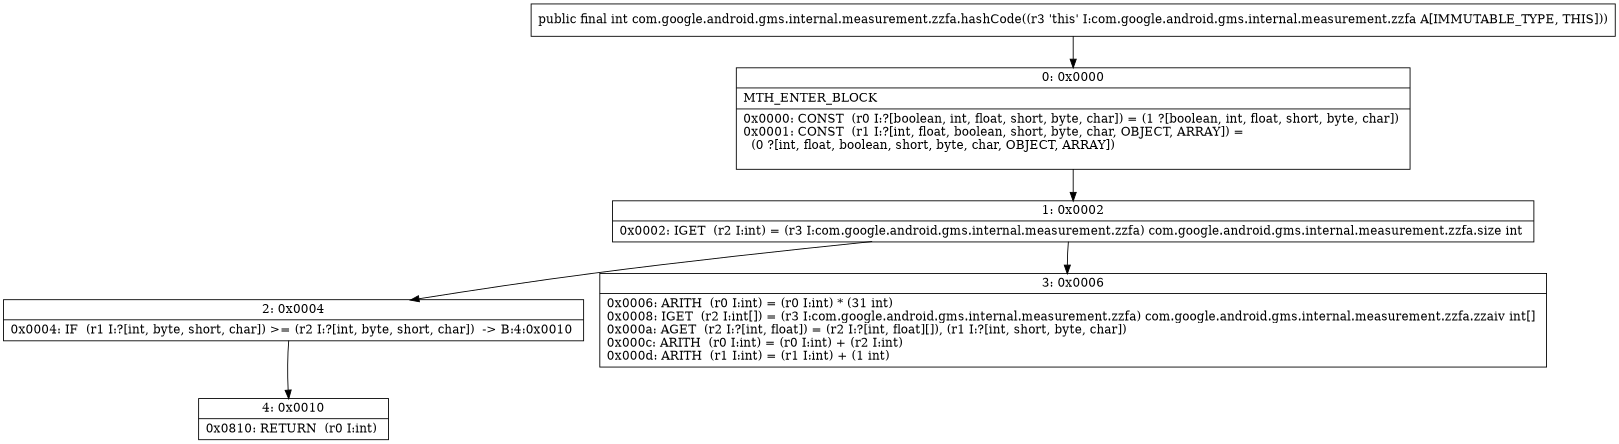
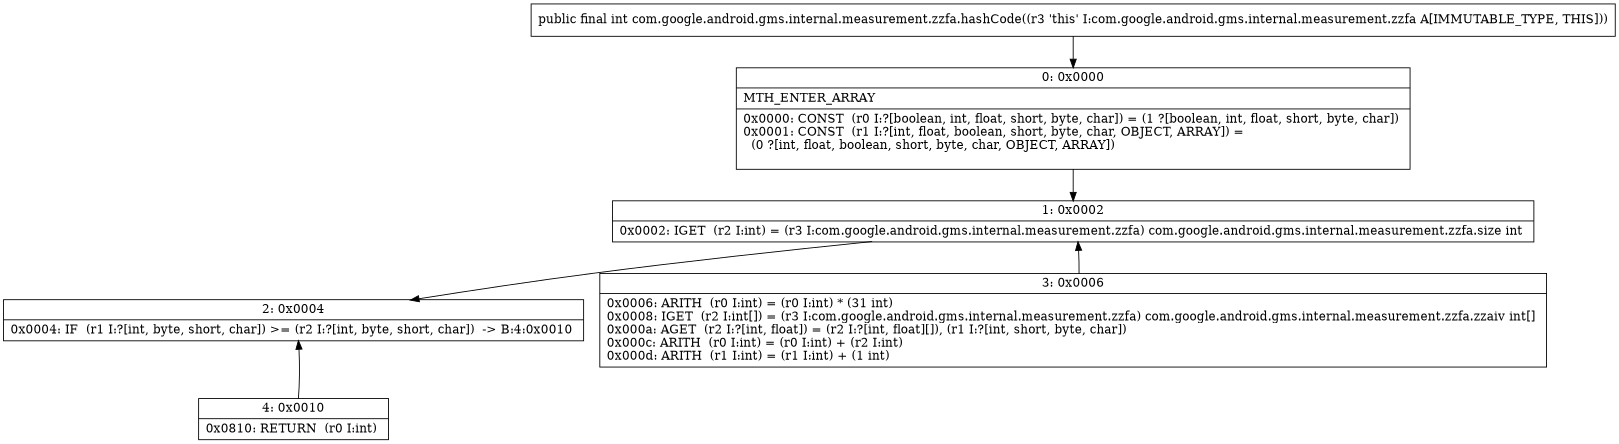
(811, 98) -> (809, 98)
(1068, 253) -> (1079, 262)
(288, 365) -> (299, 374)
